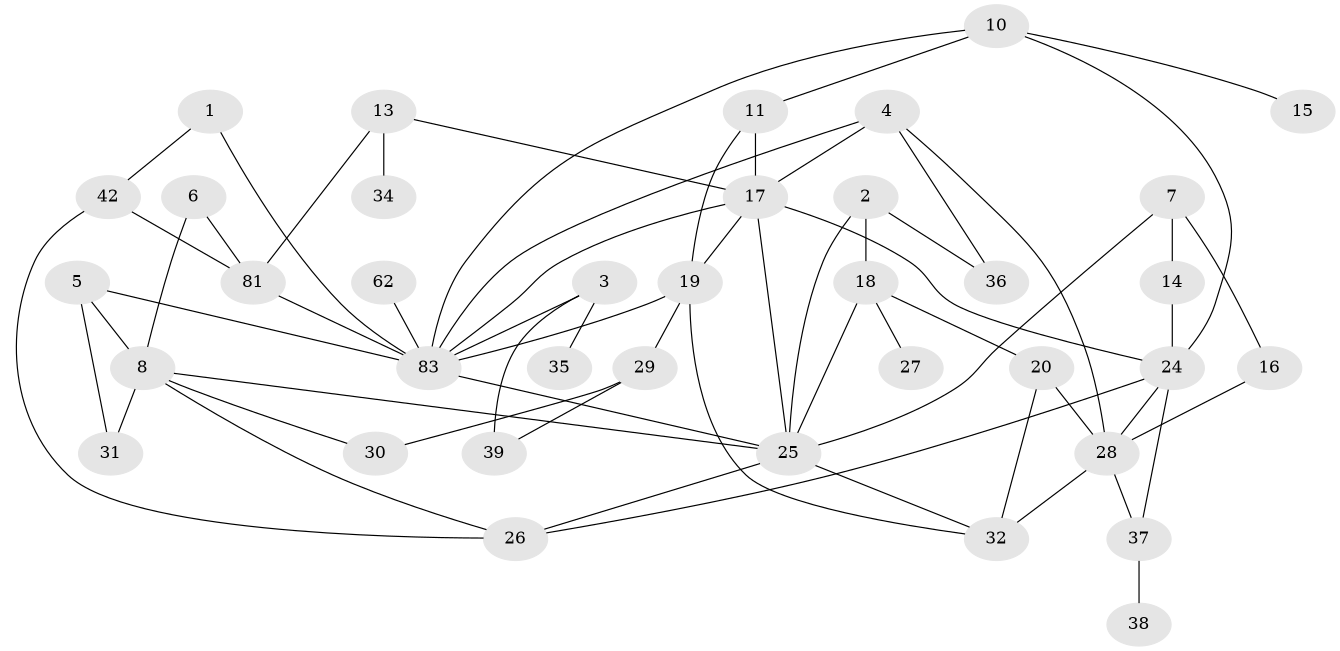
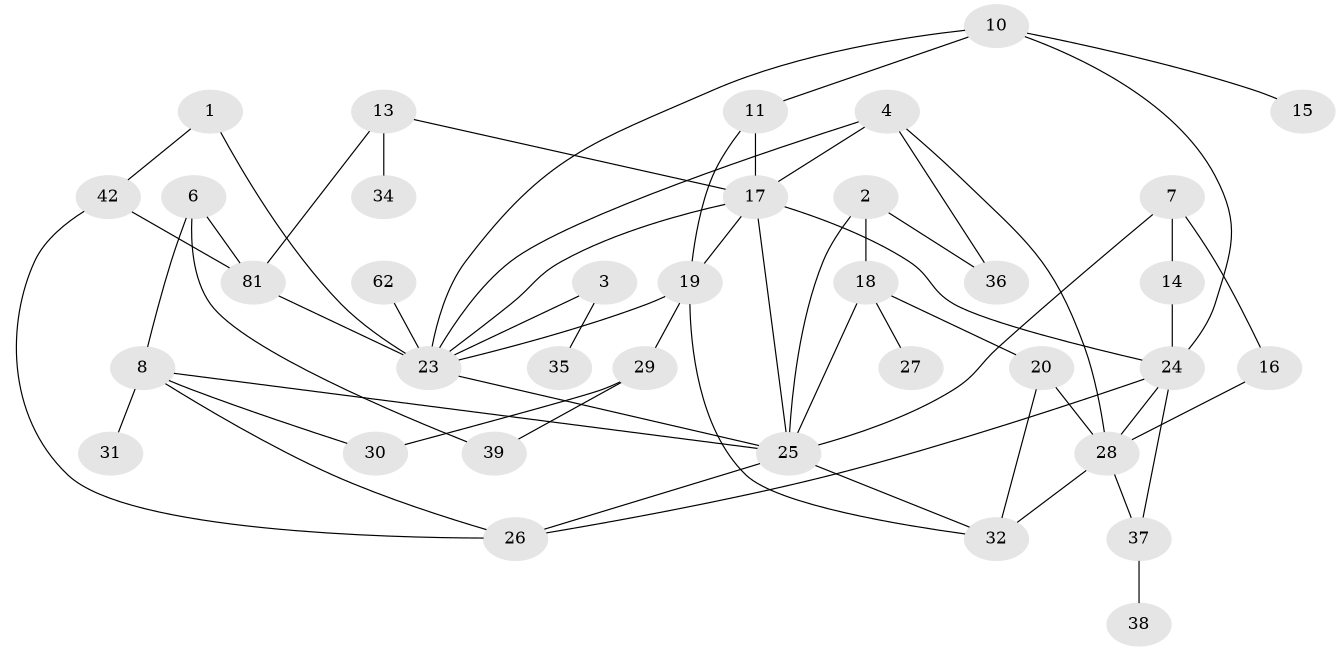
(77, 283) -> none
(513, 354) -> (293, 363)
(429, 368) -> (429, 368)
